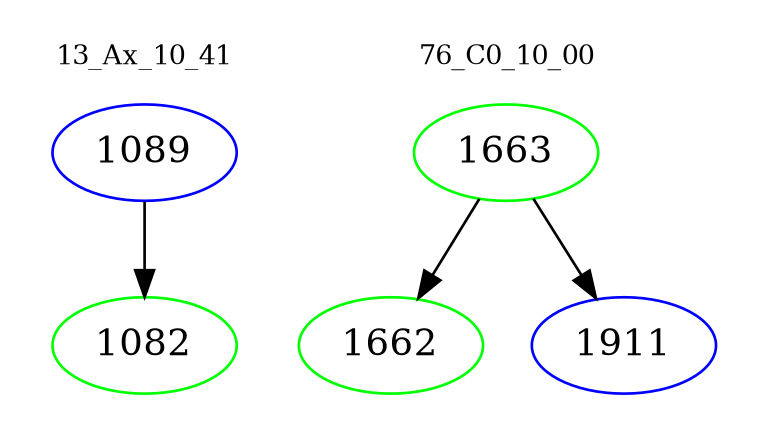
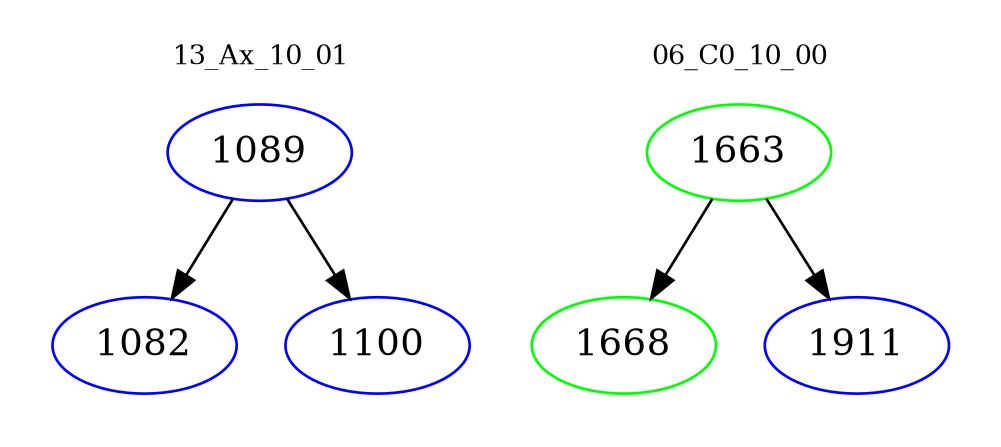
(145, 58) -> (261, 58)
(507, 58) -> (740, 58)
(145, 345) -> (145, 345)
none -> (378, 345)
(391, 345) -> (624, 345)
